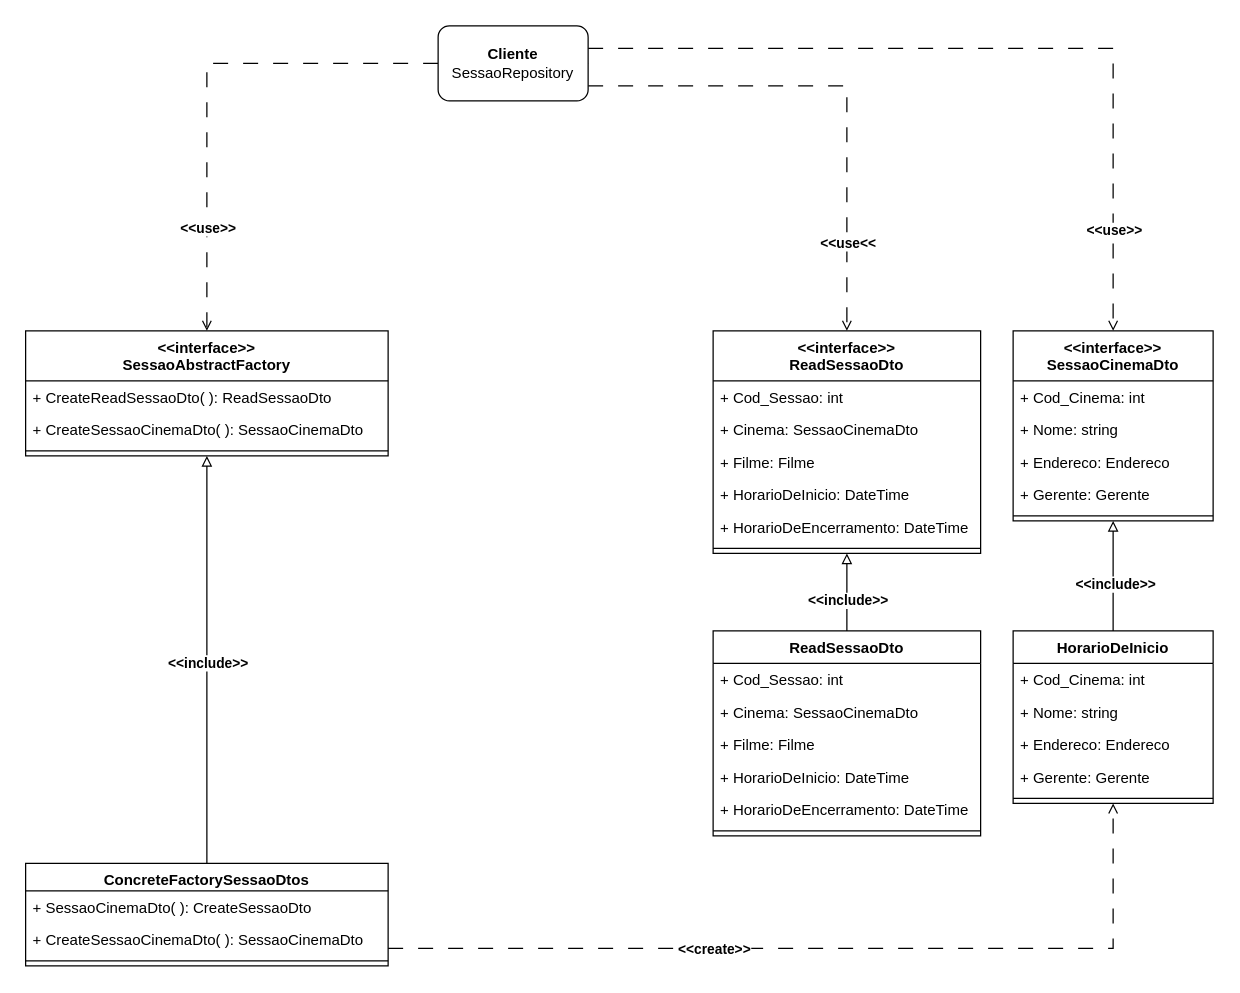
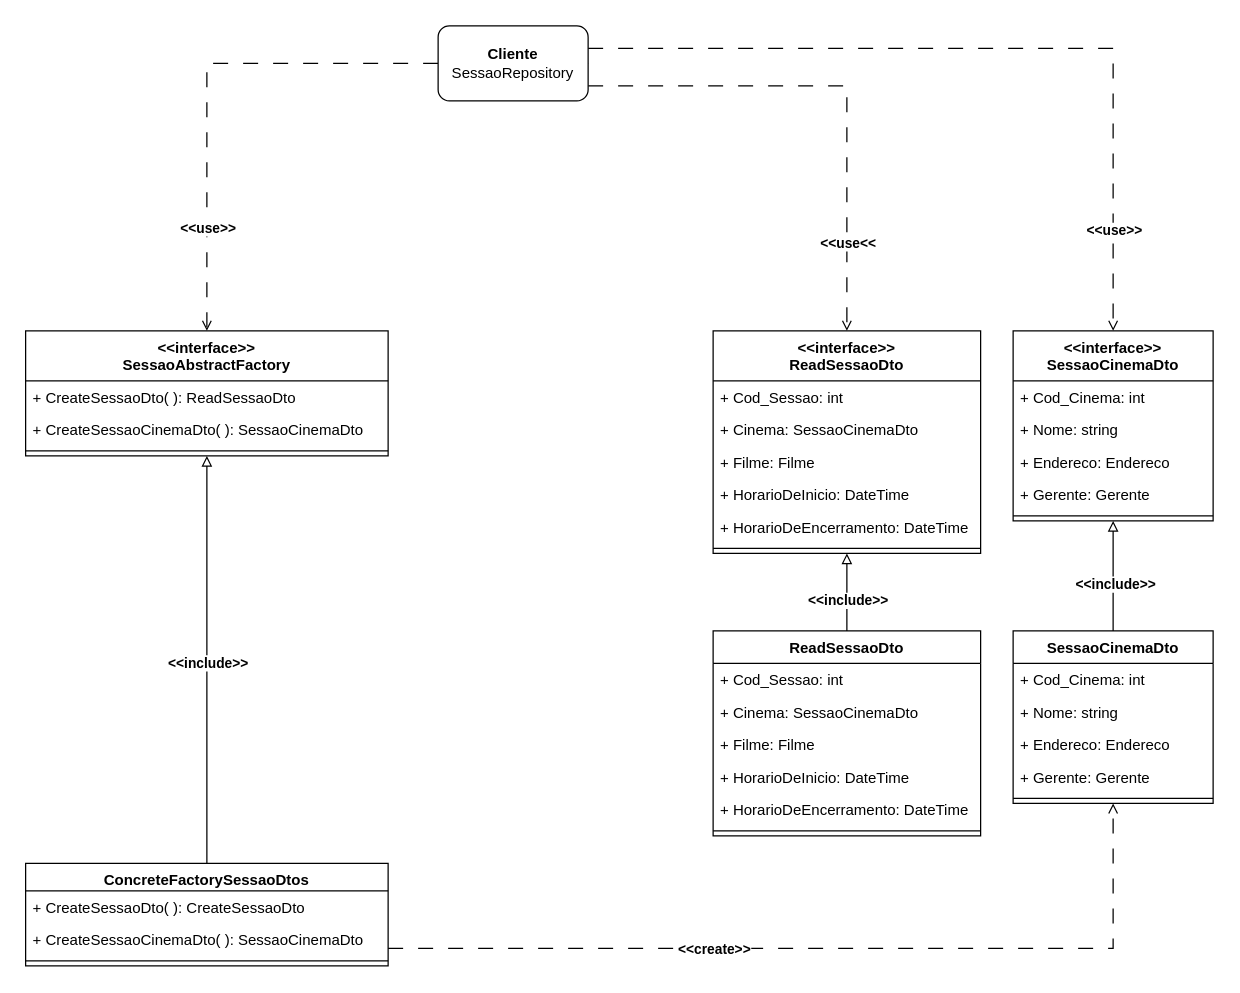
(189, 398) -> (172, 398)
(1113, 648) -> (1113, 648)
(178, 908) -> (180, 908)
